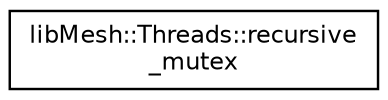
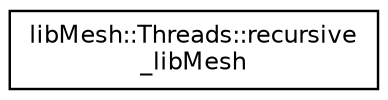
(194, 50) -> (194, 50)
